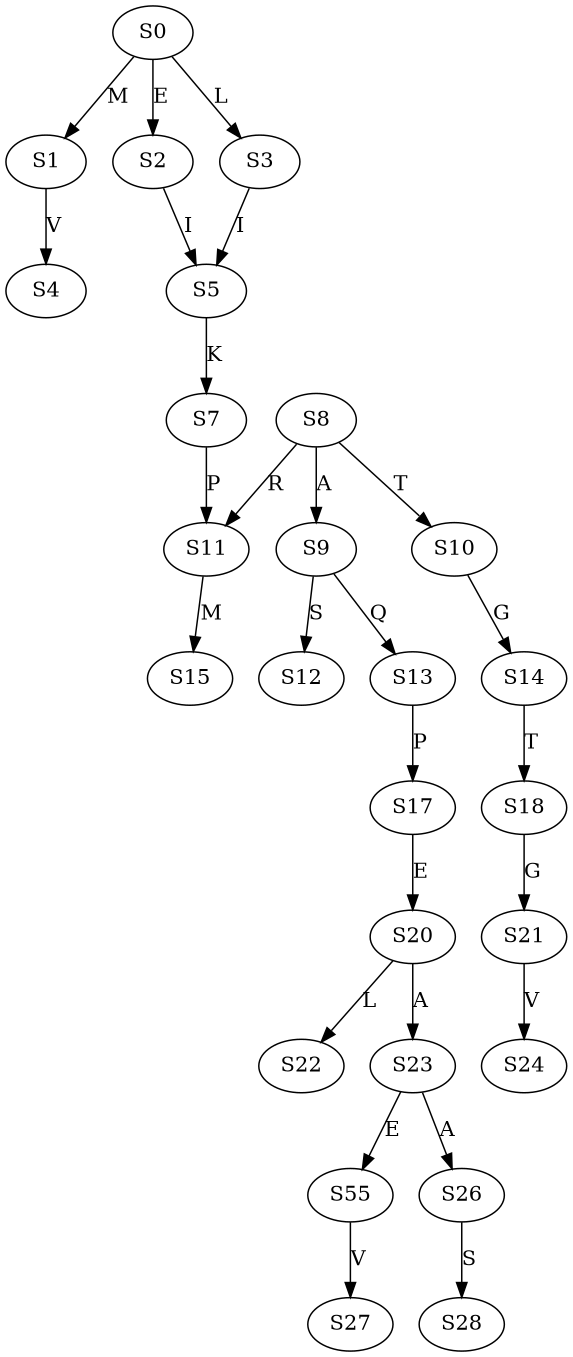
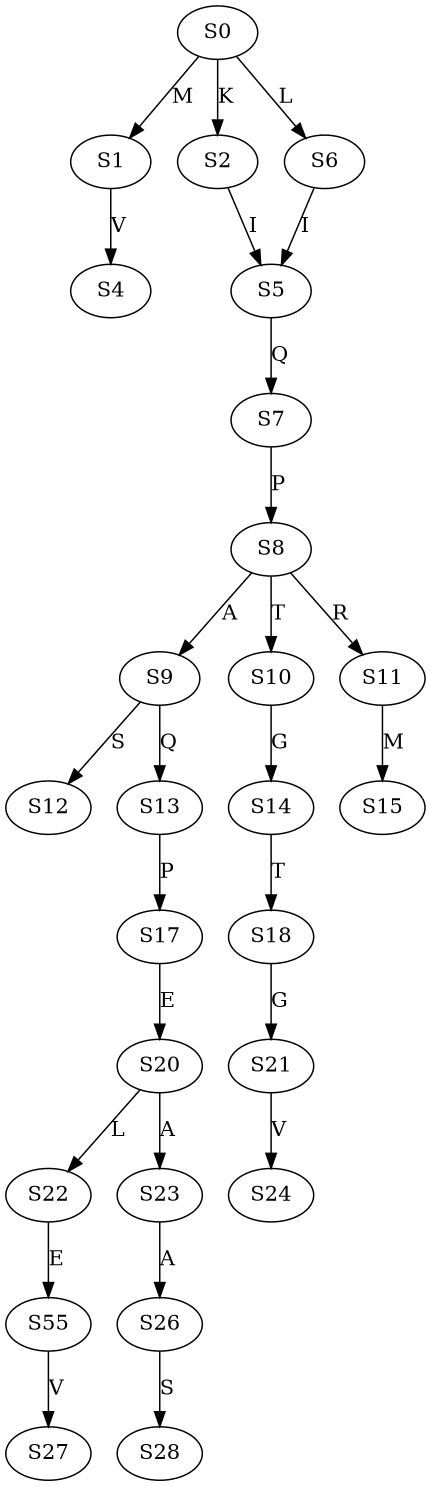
(161, 97) -> (226, 97)
(260, 162) -> (325, 162)
(215, 356) -> (280, 356)
(206, 477) -> (271, 477)
(385, 1124) -> (48, 1252)
